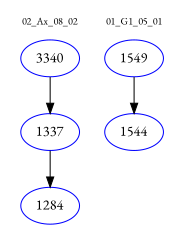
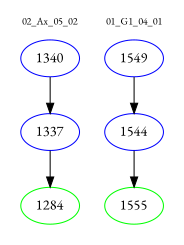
(50, 22) -> (50, 22)
(134, 22) -> (134, 22)
(50, 58) -> (50, 58)
(50, 206) -> (50, 206)
none -> (134, 206)
